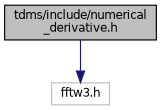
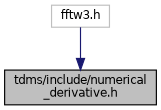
(81, 55) -> (81, 43)
